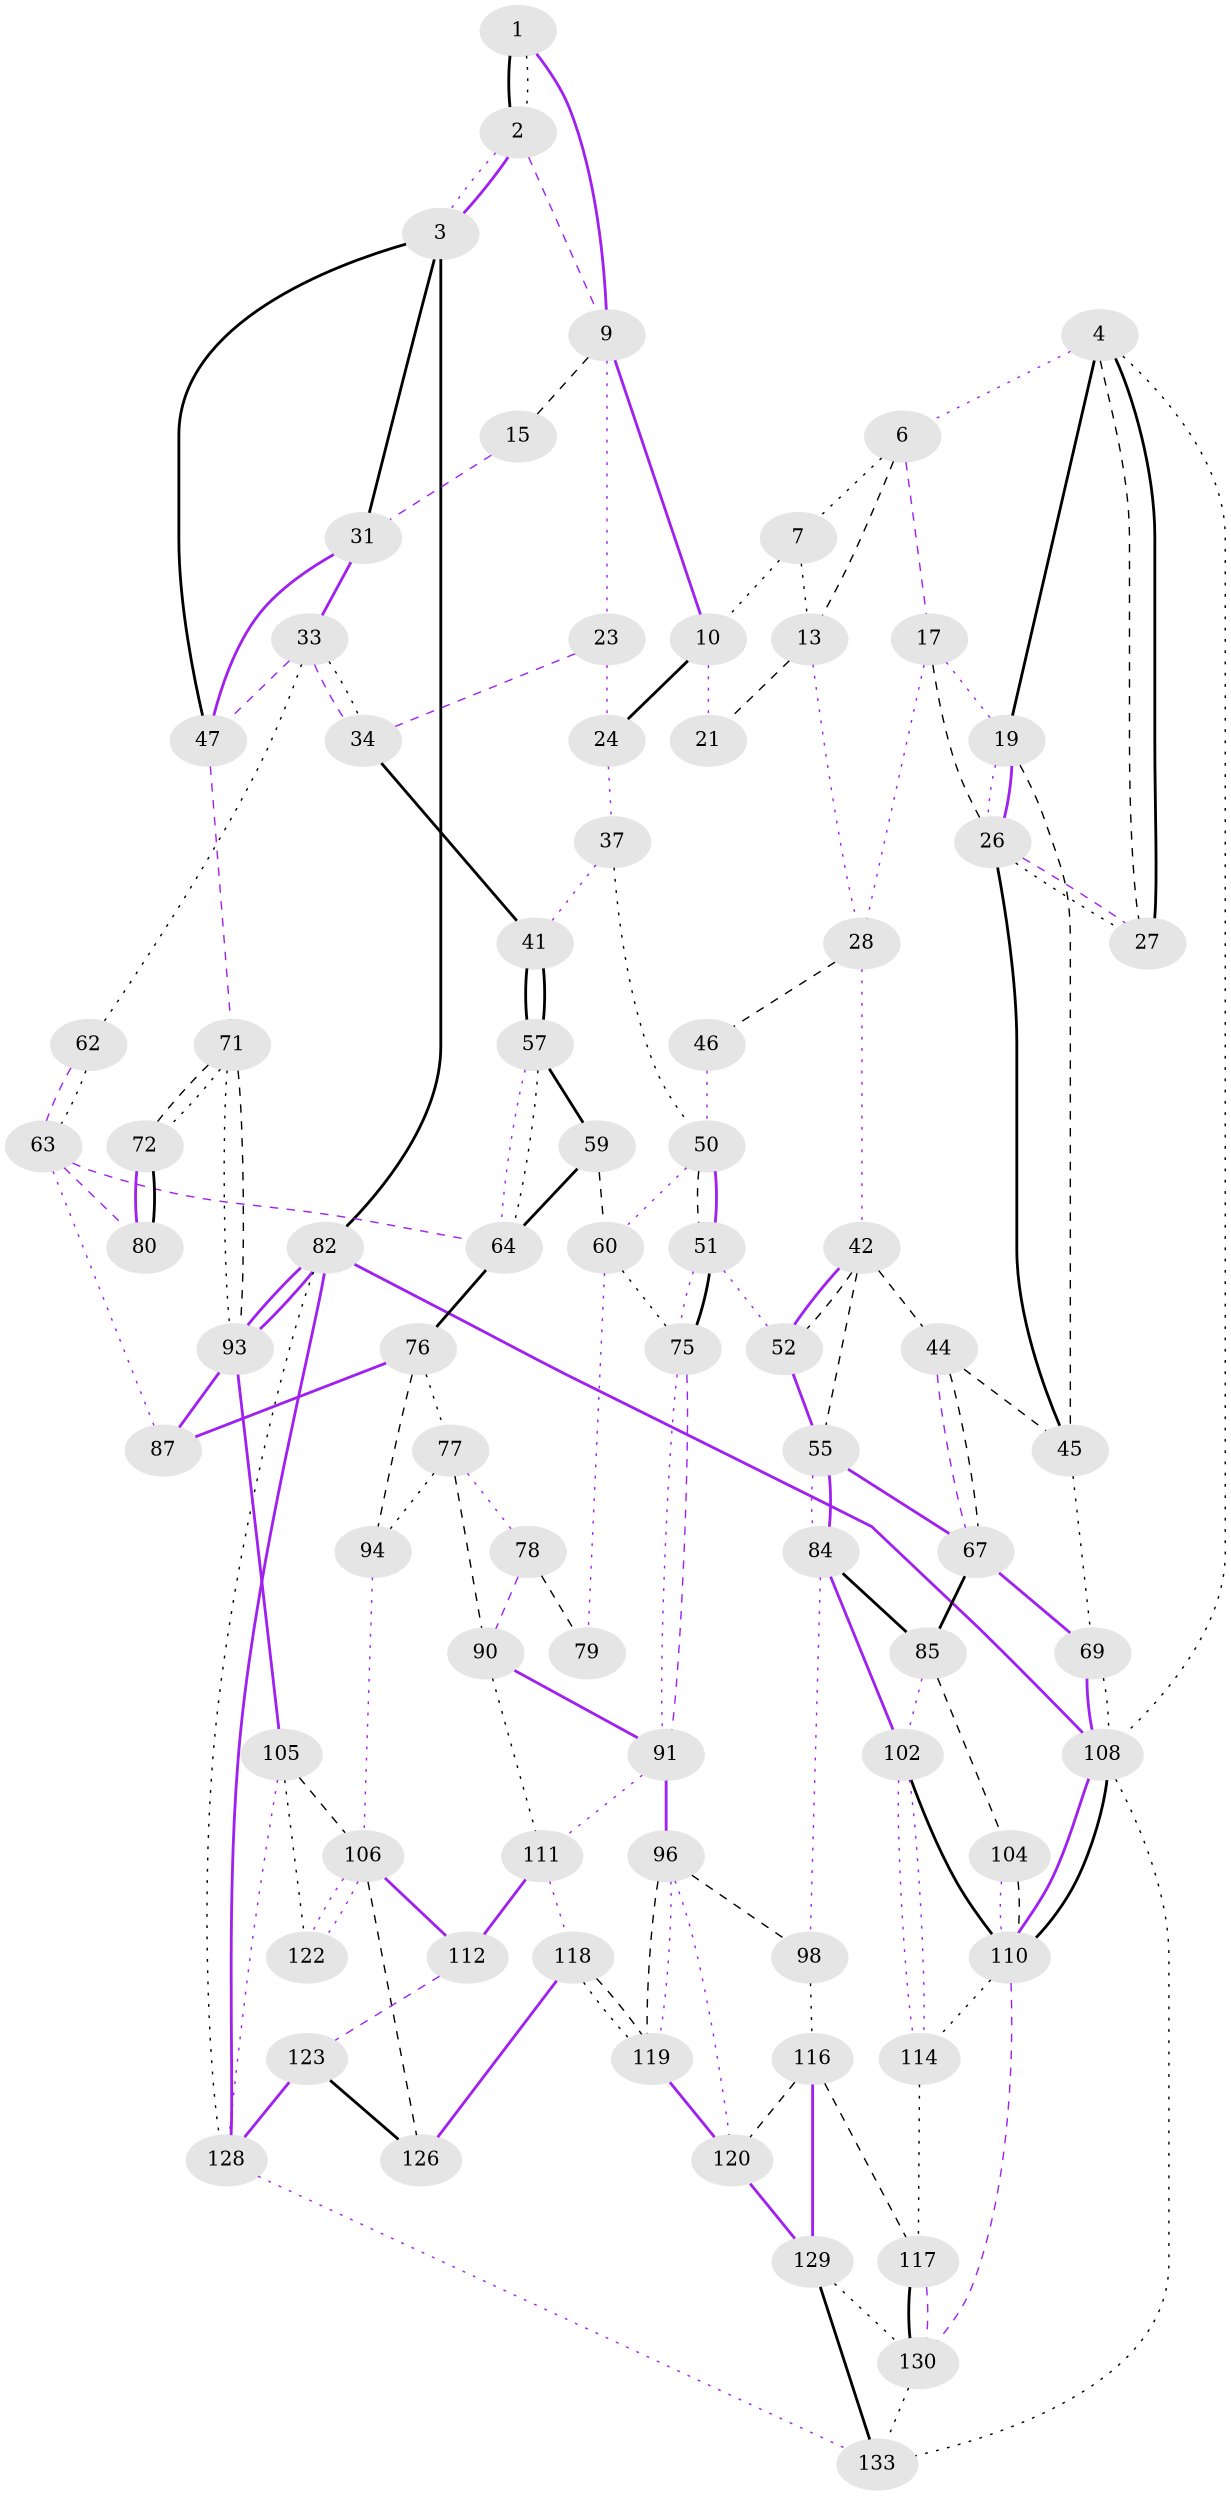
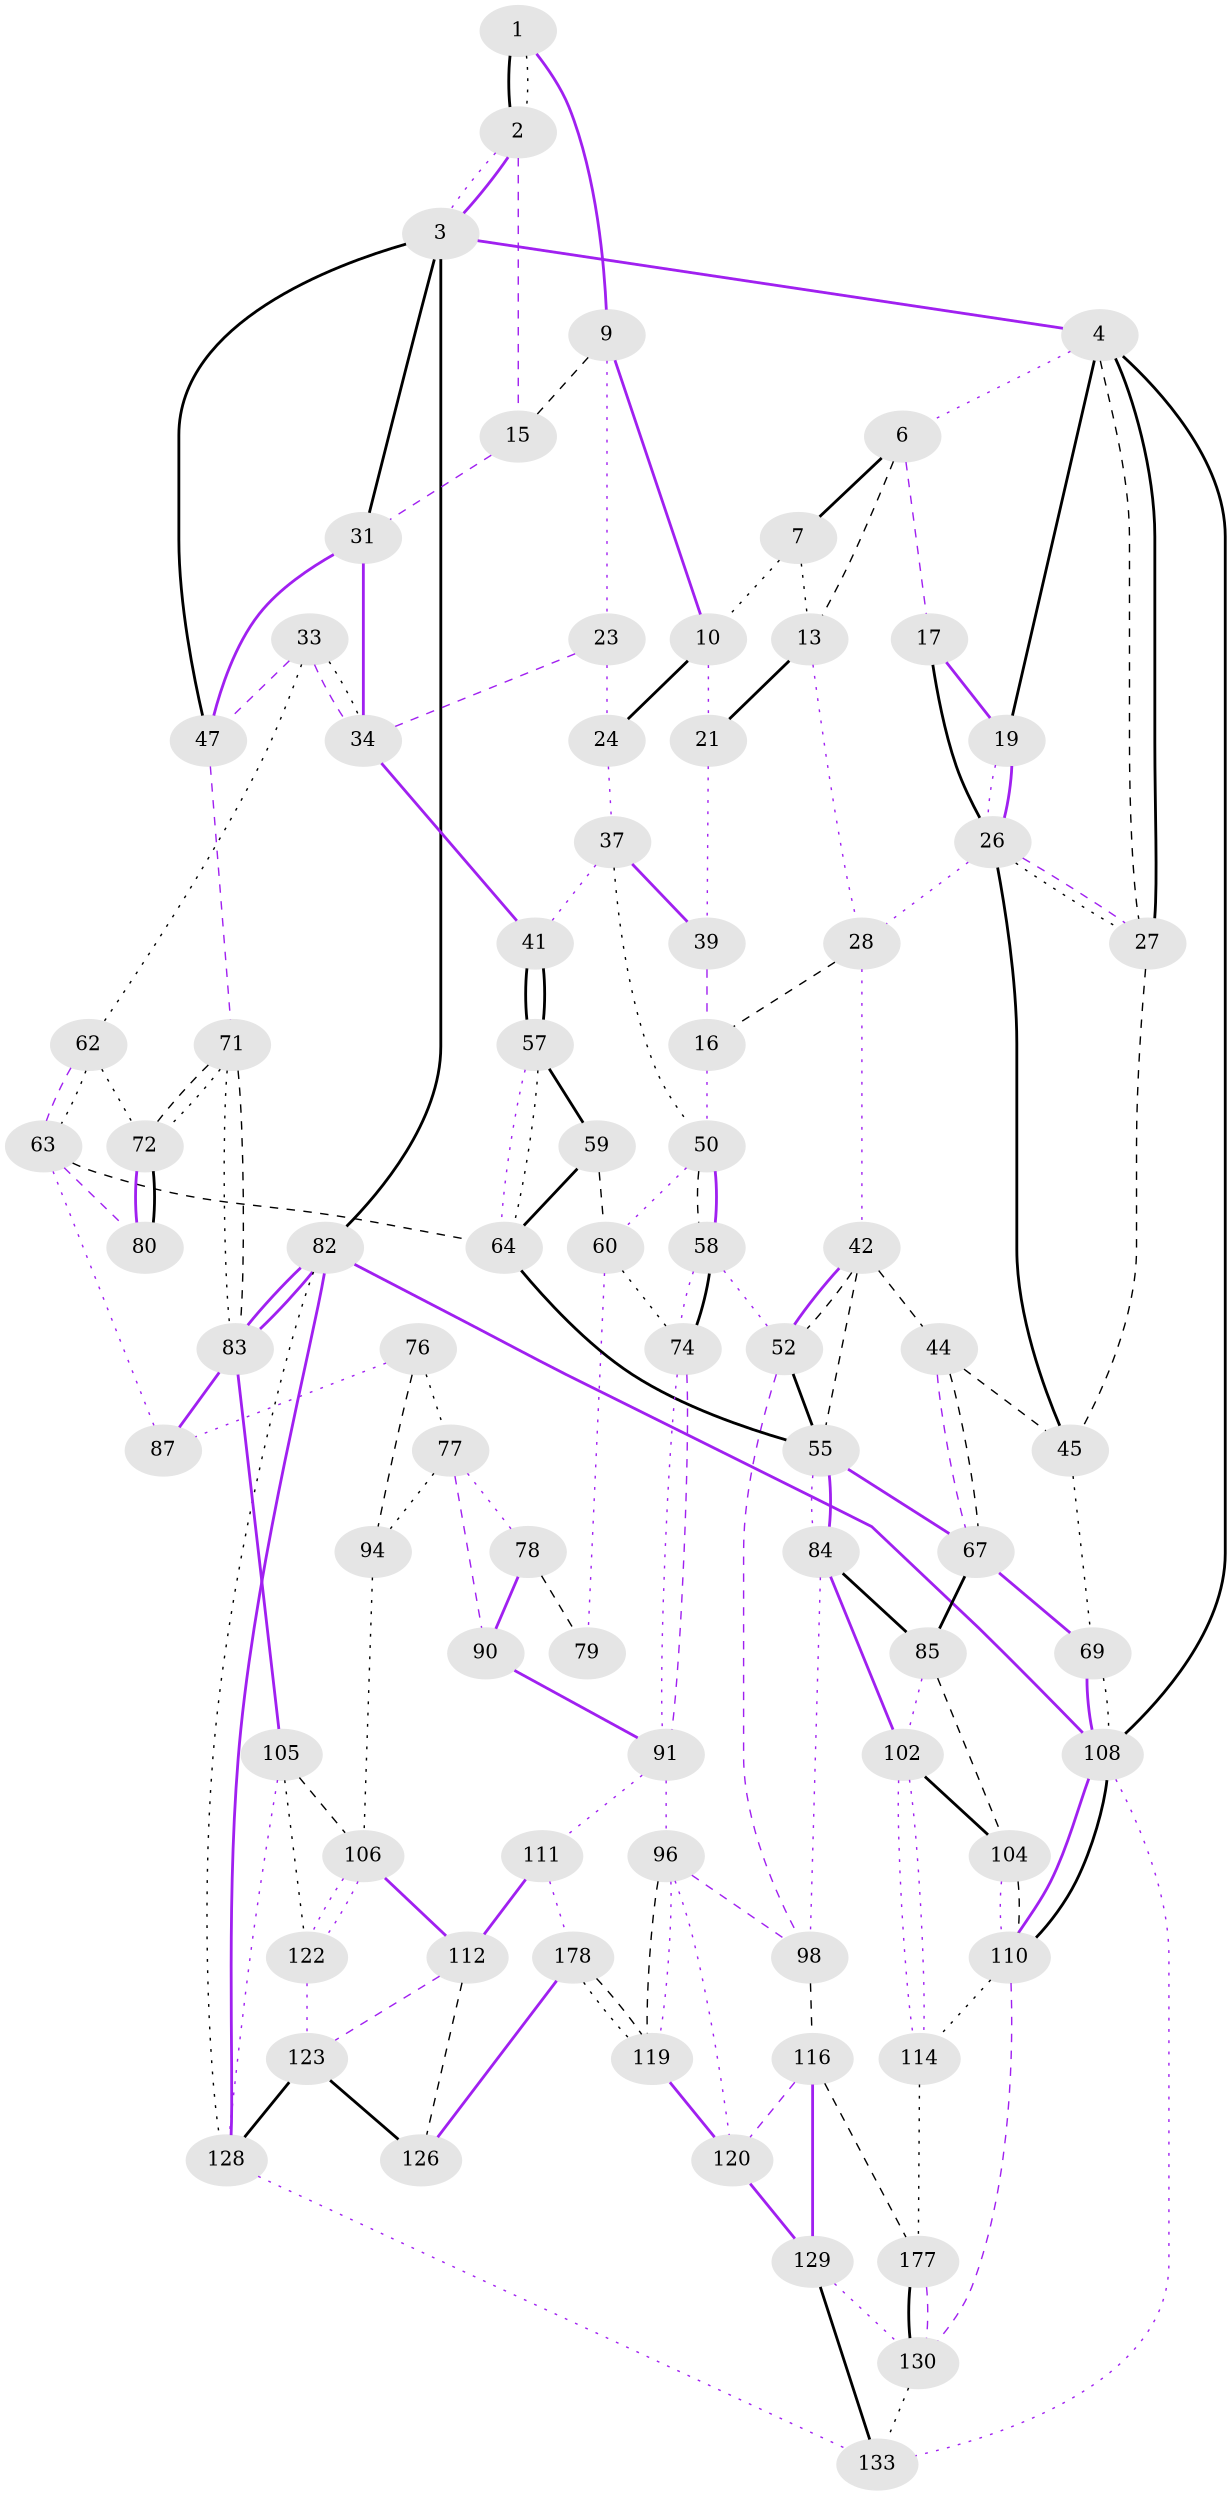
(563, 234) -> (518, 284)
none -> (770, 284)
(851, 487) -> (851, 487)
(337, 589) -> (363, 639)
(759, 690) -> (759, 690)
(968, 690) -> (968, 690)
(949, 744) -> (949, 744)
(896, 792) -> (927, 893)
(452, 846) -> (452, 846)
none -> (707, 944)
(1225, 1044) -> (1225, 1044)
(707, 1045) -> (707, 1045)
(1070, 1091) -> (1137, 1202)
none -> (117, 1096)
(269, 1207) -> (269, 1207)
(707, 1248) -> (707, 1248)
(461, 1298) -> (639, 1378)
(235, 1349) -> (235, 1349)
(683, 1349) -> (683, 1349)
(803, 1400) -> (803, 1400)
(286, 1402) -> (286, 1402)
(468, 1552) -> (468, 1552)
(507, 1603) -> (507, 1603)
none -> (744, 1657)
(368, 1704) -> (368, 1704)
(514, 1755) -> none
(666, 1806) -> (666, 1806)
(945, 1860) -> (956, 1806)
(738, 1907) -> (738, 1907)
(573, 1958) -> (573, 1958)
none -> (307, 2008)
(811, 2008) -> (811, 2008)
(393, 2015) -> (444, 2059)
(267, 2110) -> (267, 2110)
(772, 2110) -> (772, 2110)
(1169, 2187) -> (1169, 2187)
(918, 2262) -> (918, 2262)
(866, 2313) -> (866, 2313)
